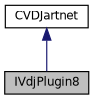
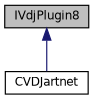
(47, 56) -> (47, 56)
